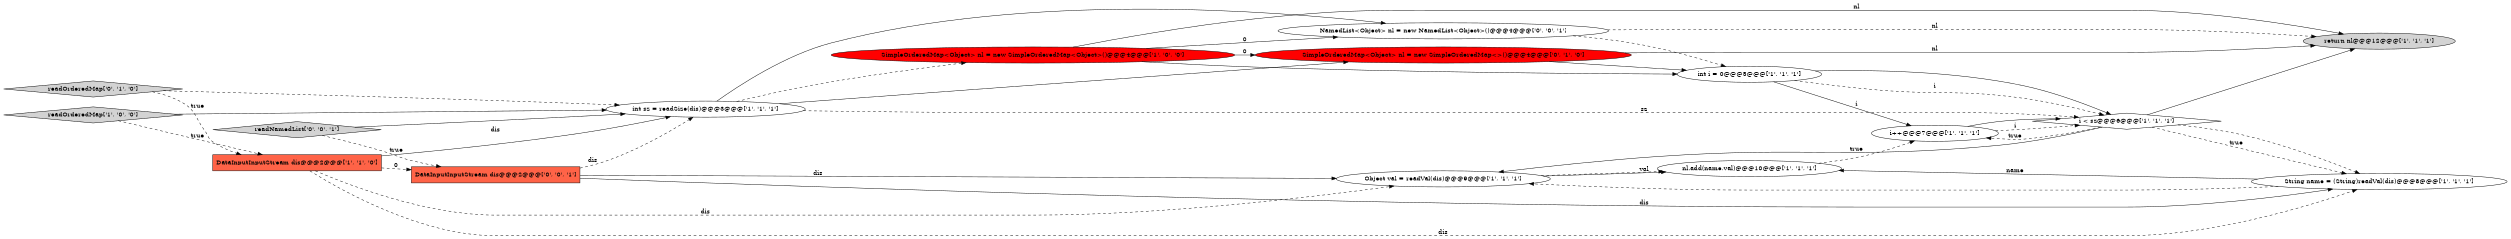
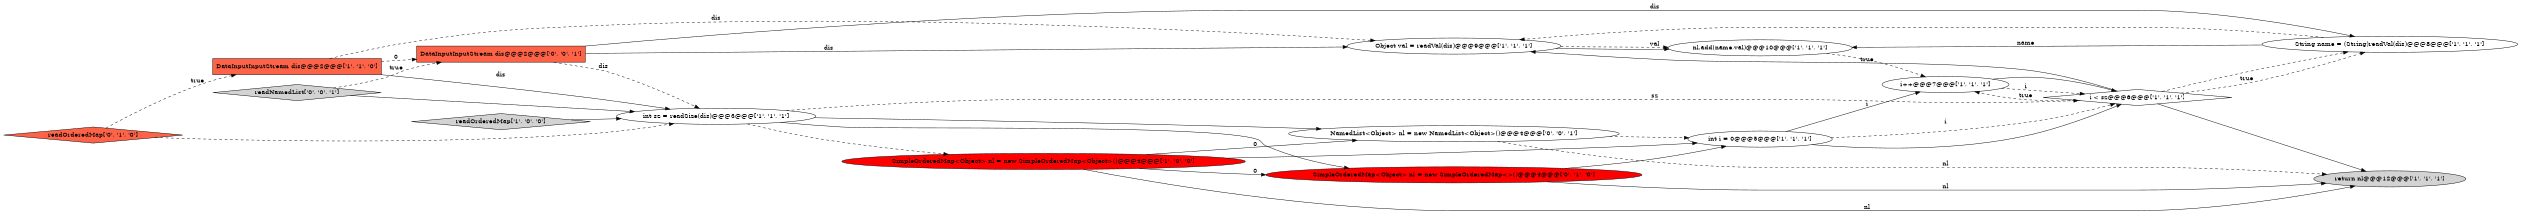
(93, 89) -> (93, 135)
(188, 137) -> none
(1327, 236) -> none
